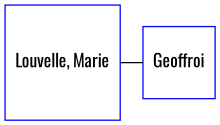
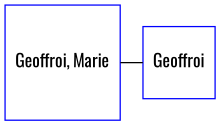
(63, 63) -> (63, 63)
